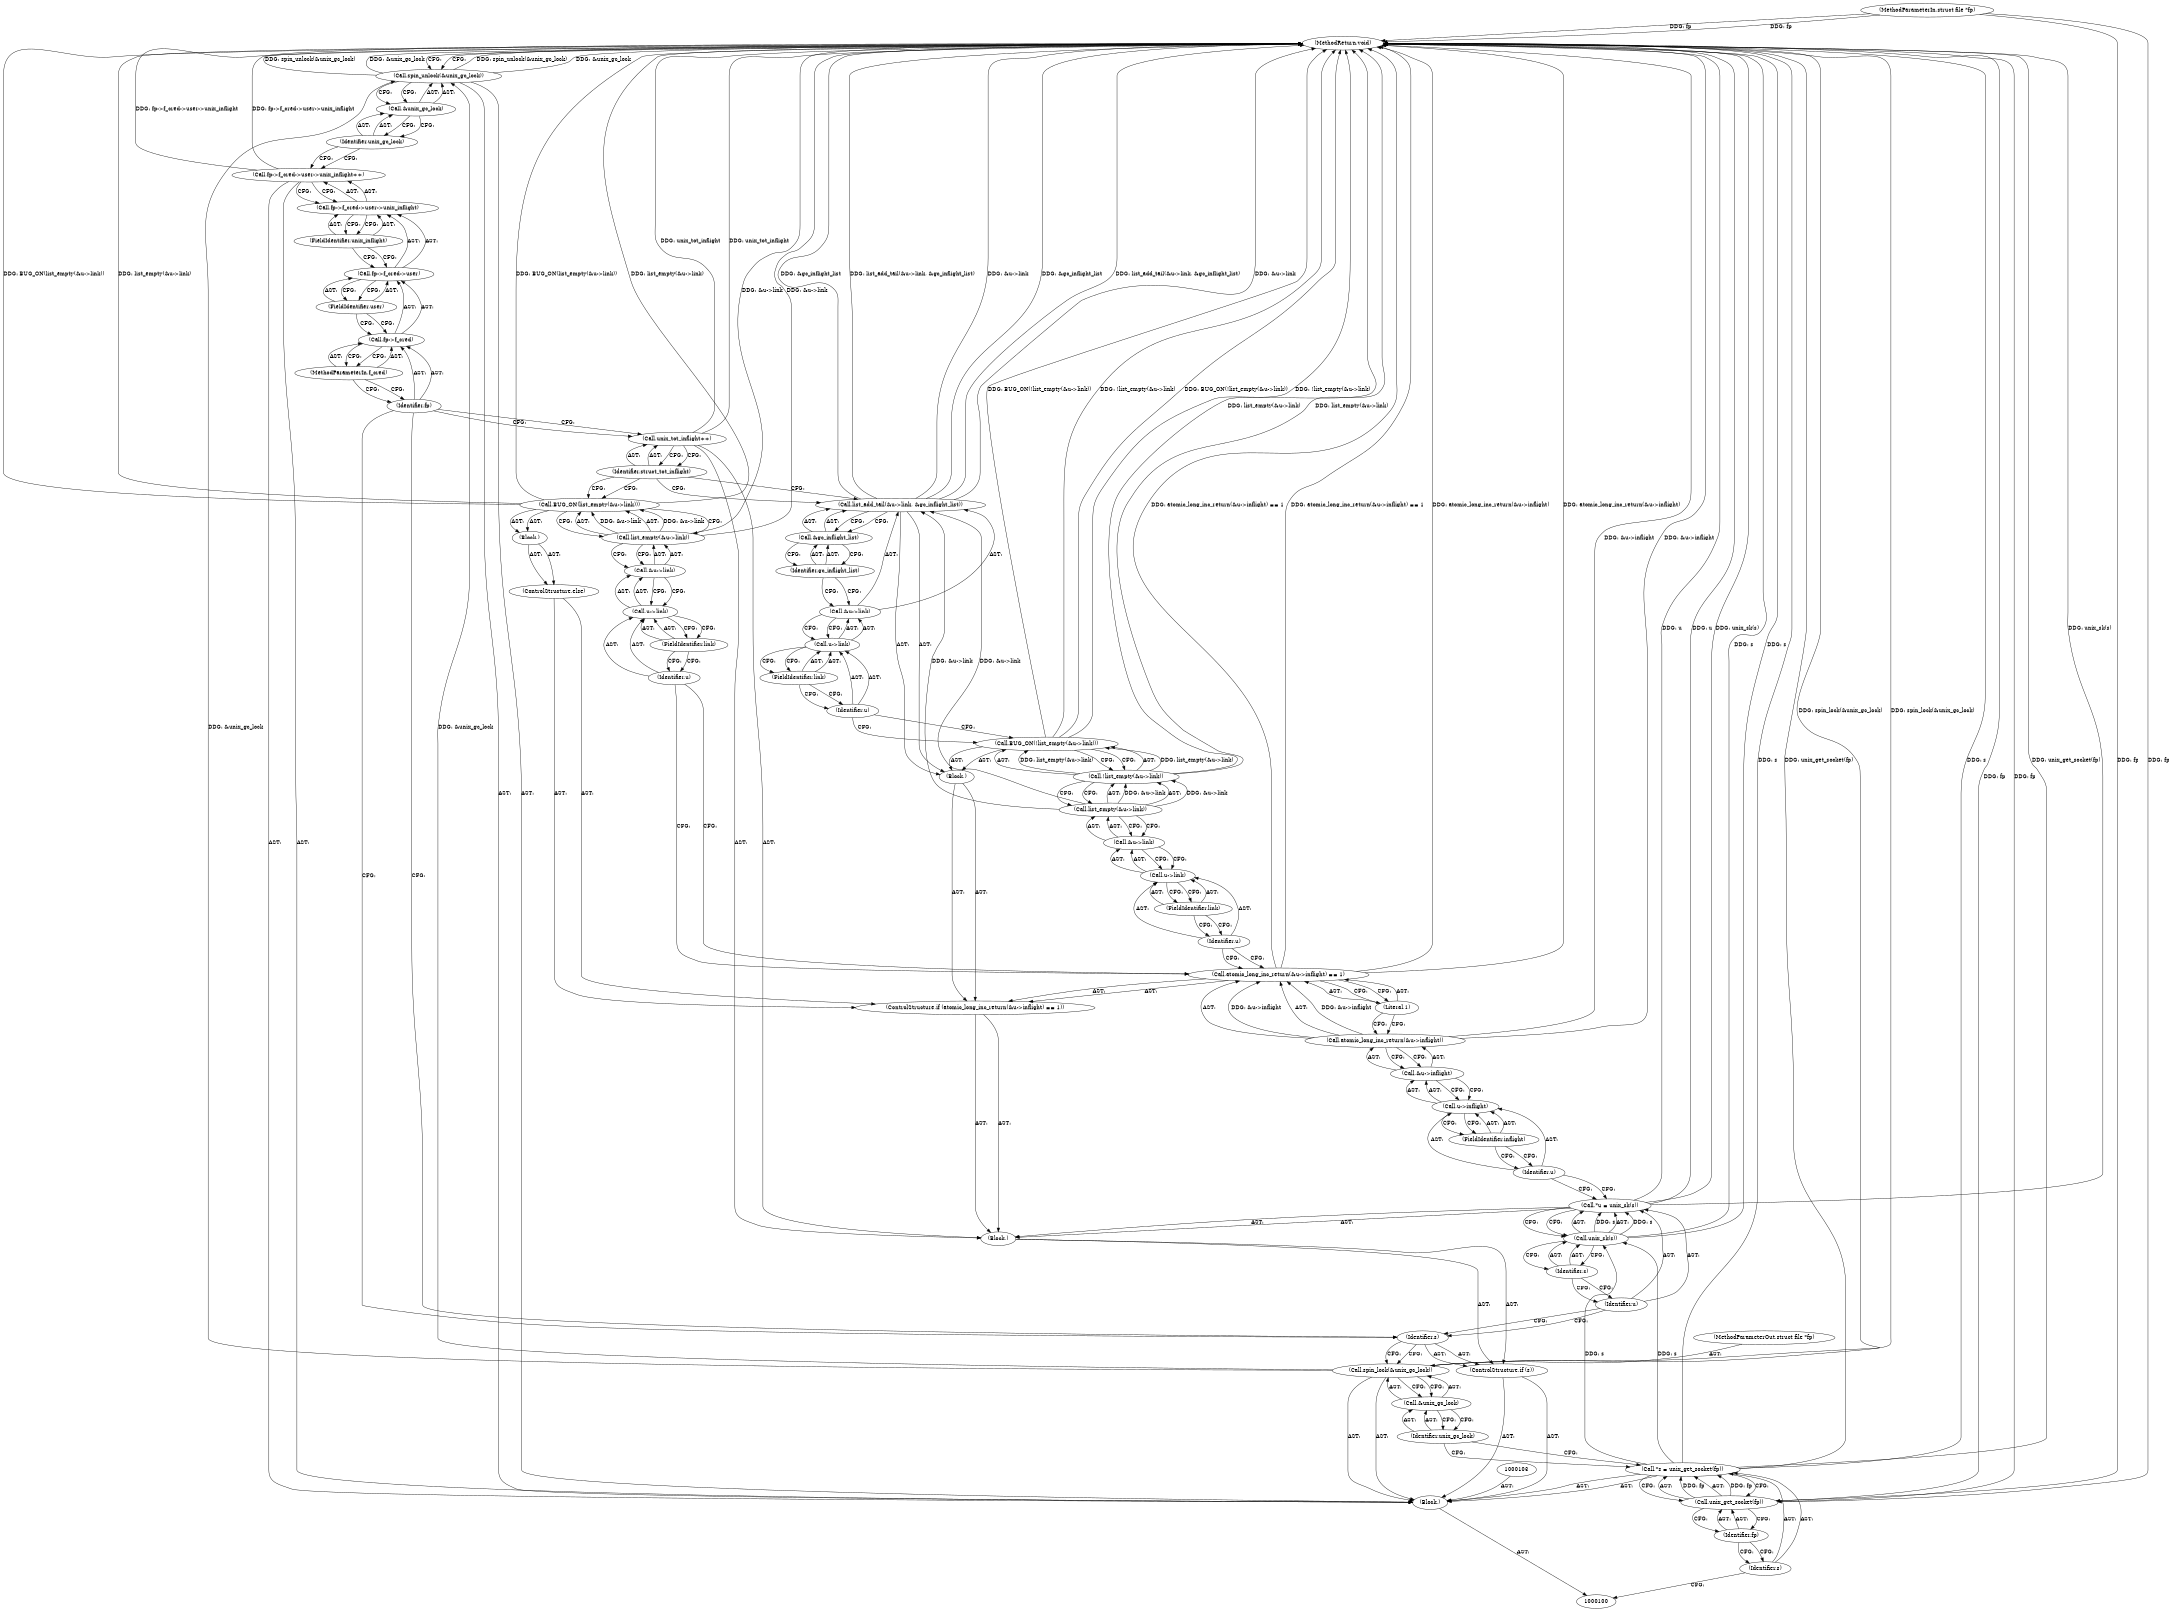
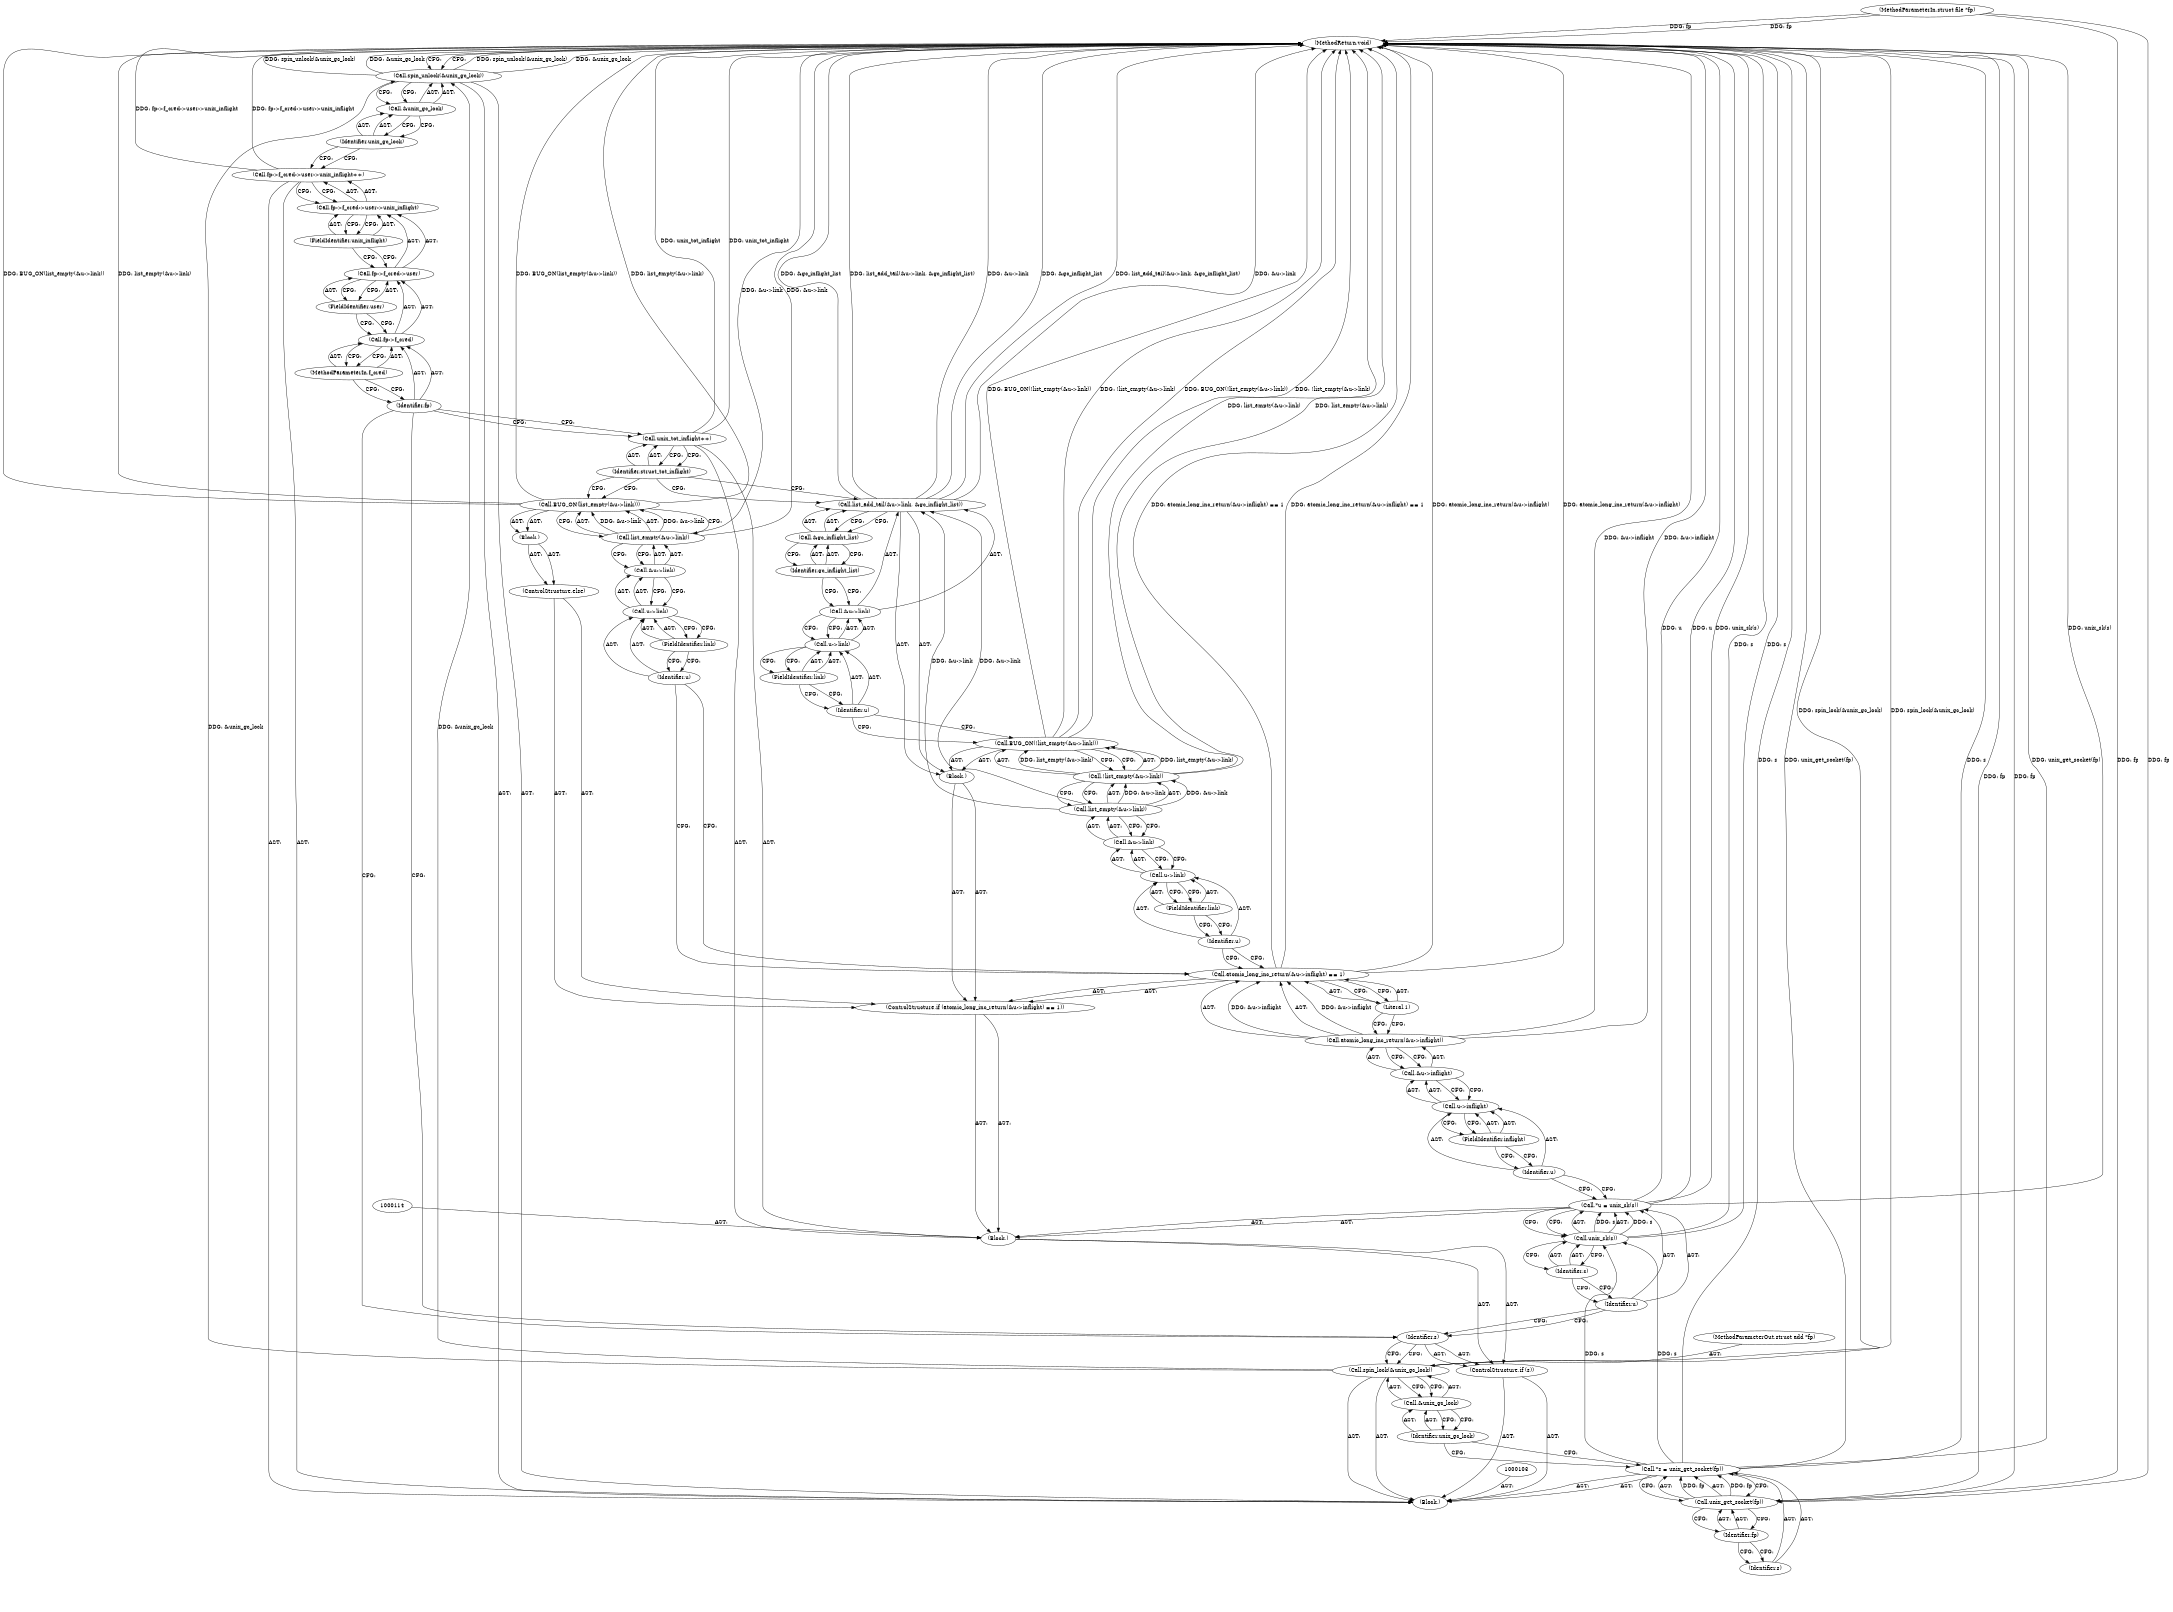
none -> (392, 1206)
(1764, 1338) -> (1764, 1338)
(1596, 1602) -> none
